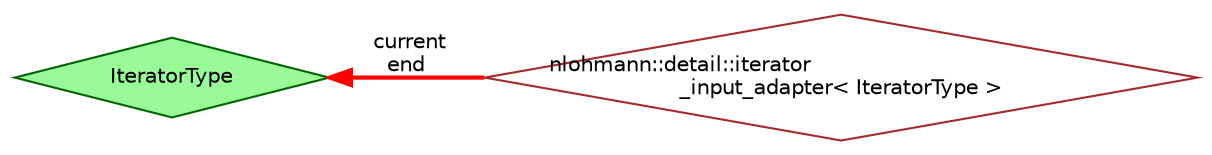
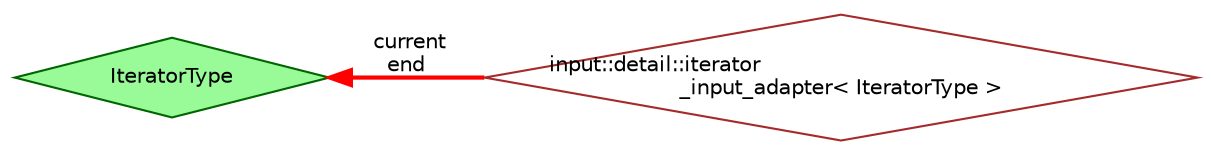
(841, 78) -> (841, 78)
